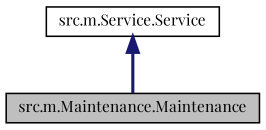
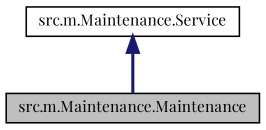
(133, 22) -> (133, 22)
